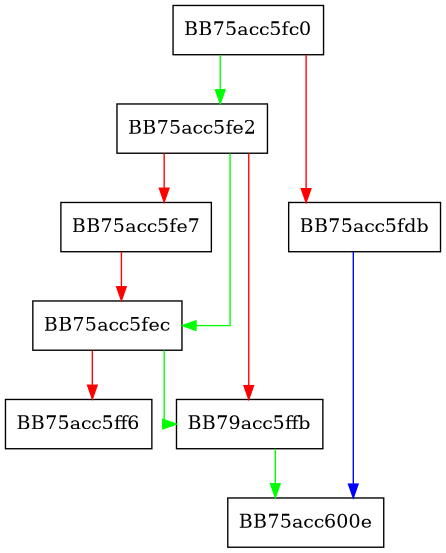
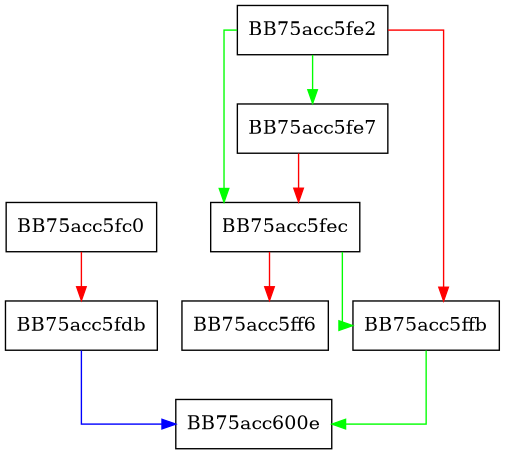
(220, 72) -> none
(164, 171) -> (313, 72)
(250, 424) -> (426, 326)
